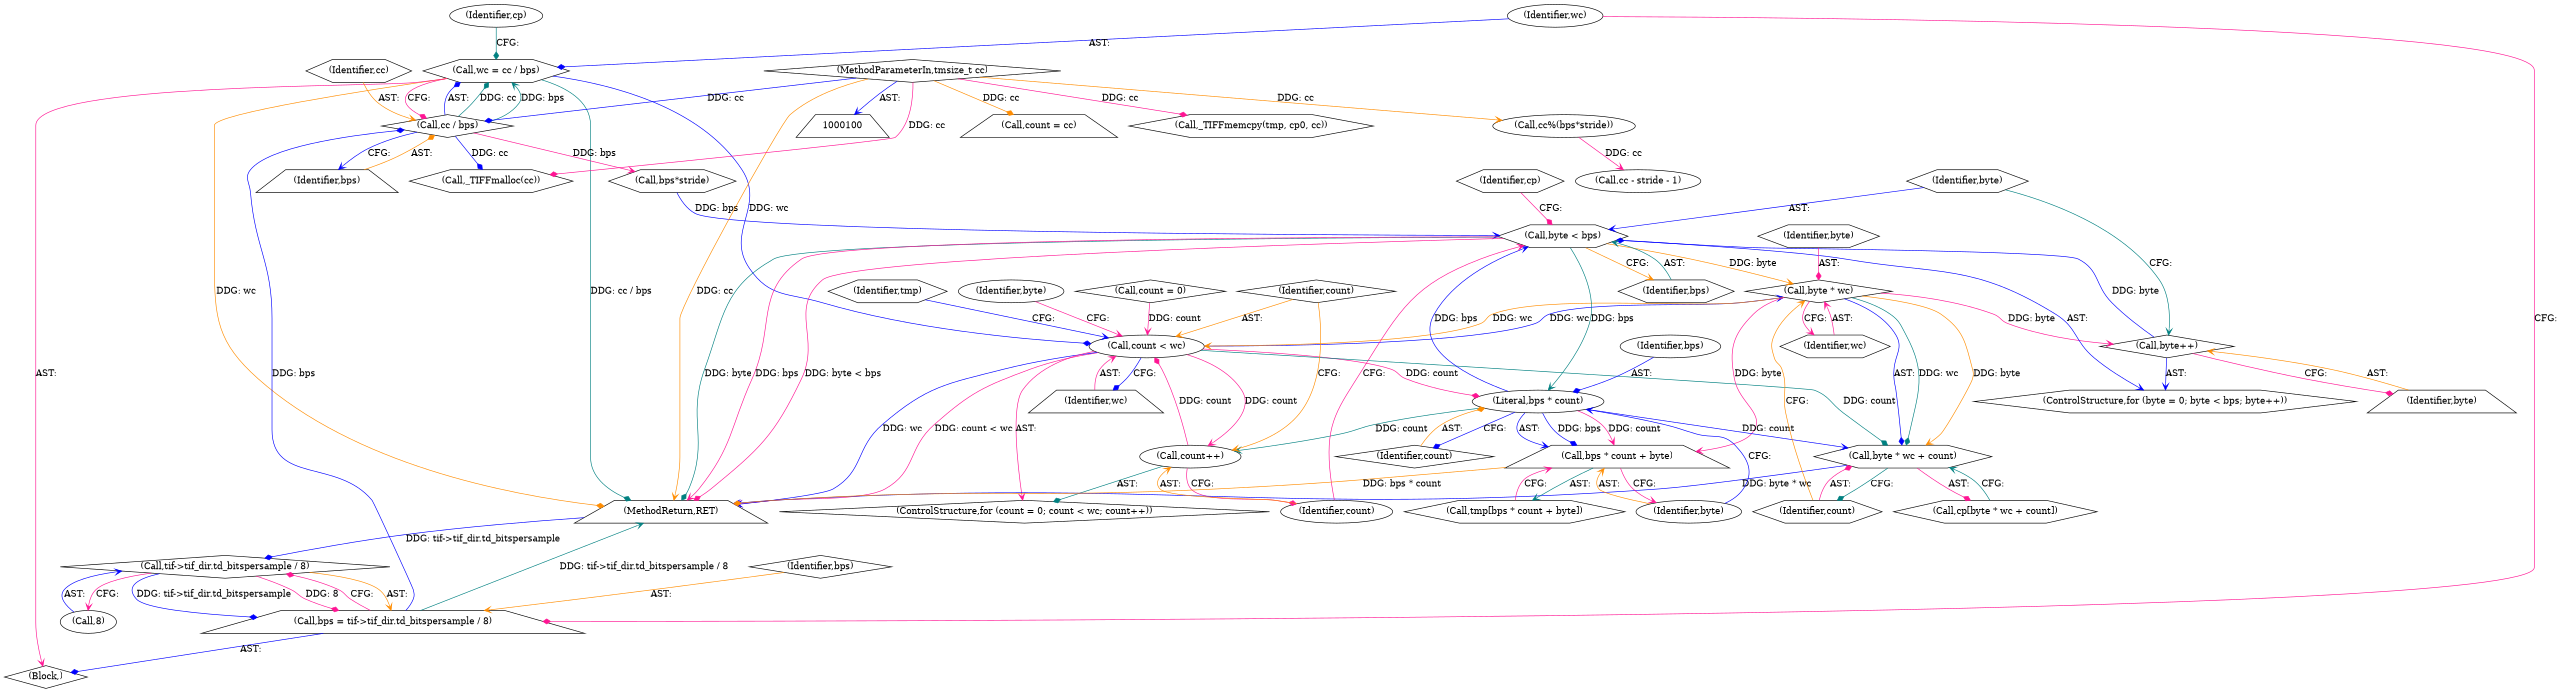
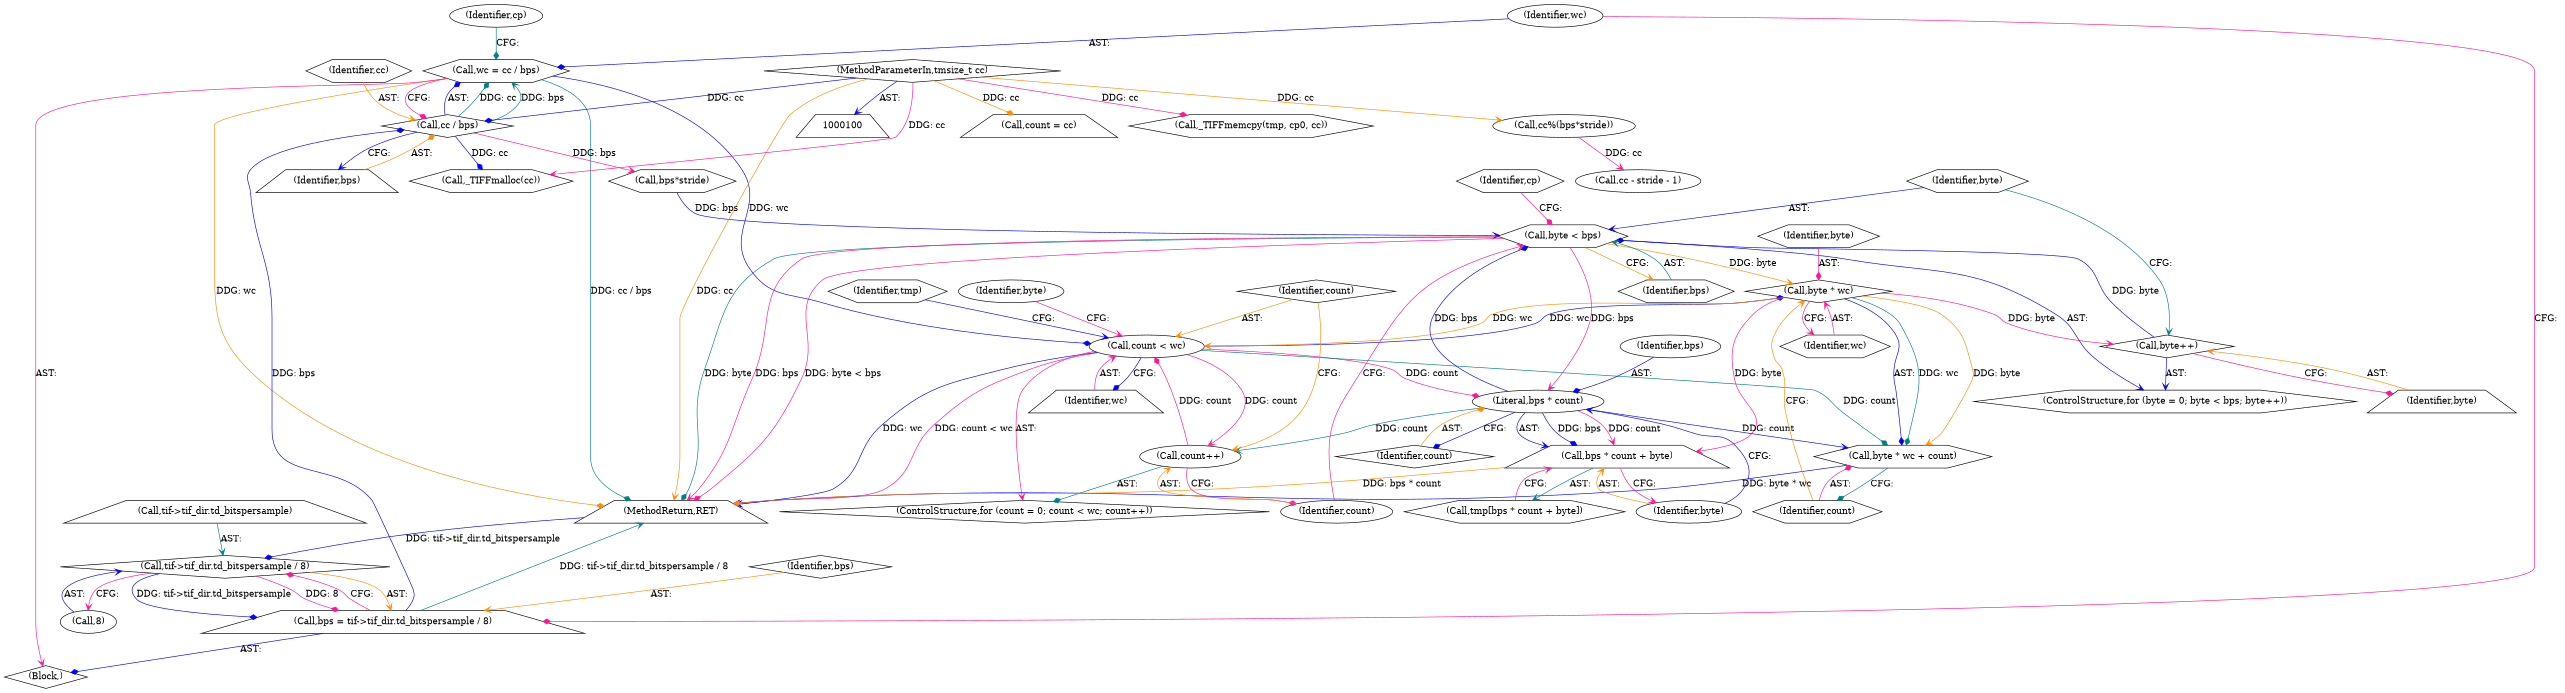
(756, 154) -> (756, 154)
(1150, 291) -> none
(1433, 318) -> (1433, 318)
(1590, 320) -> (1590, 320)
(1493, 332) -> (1493, 332)
none -> (215, 512)
(1995, 512) -> none
